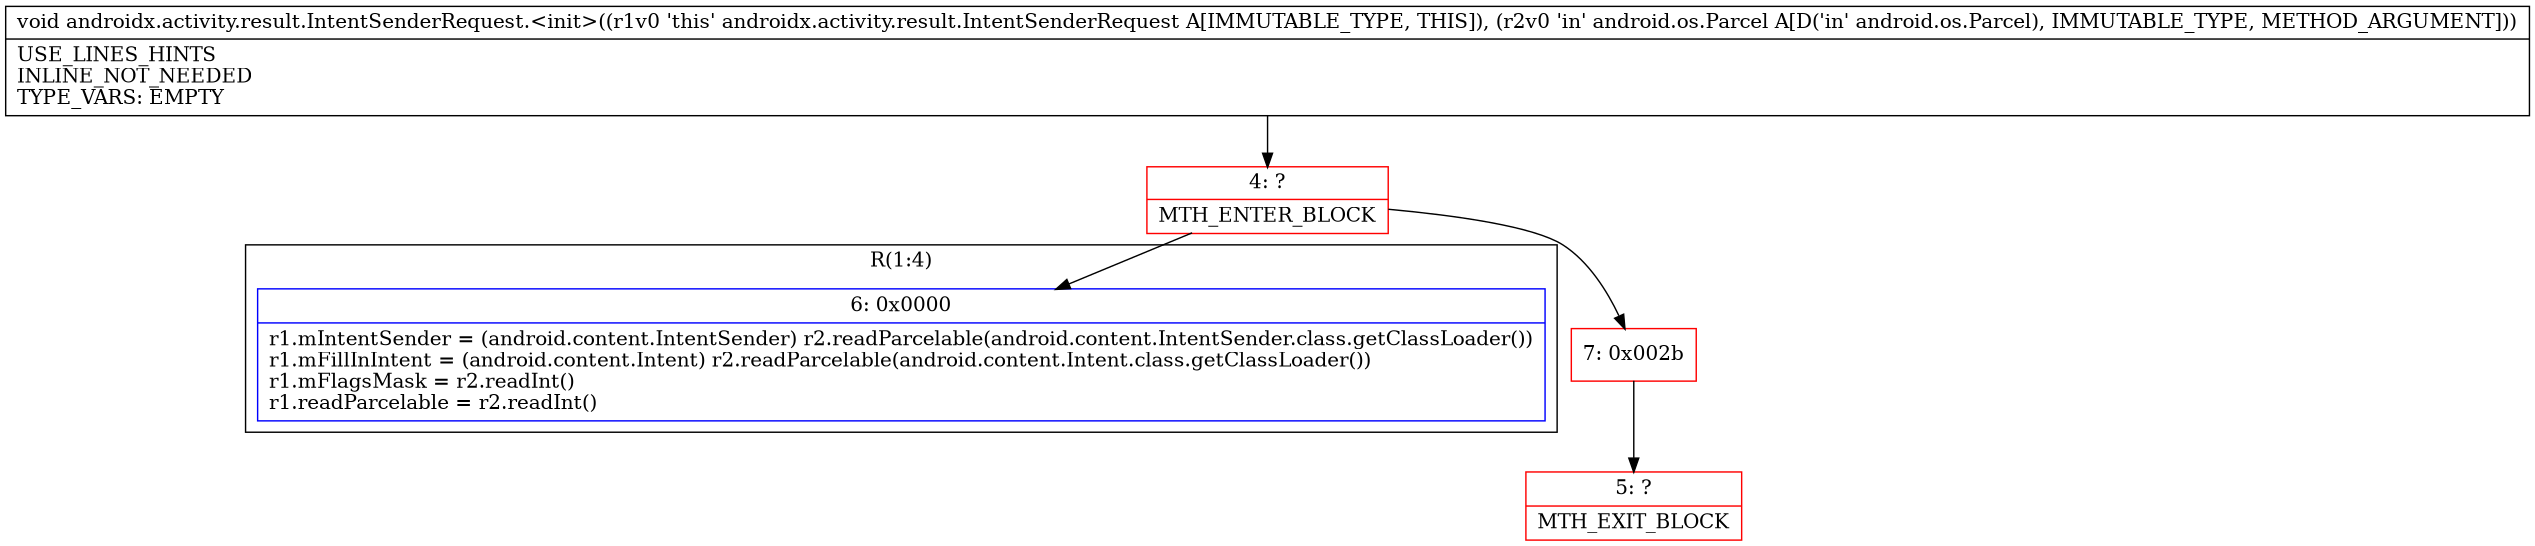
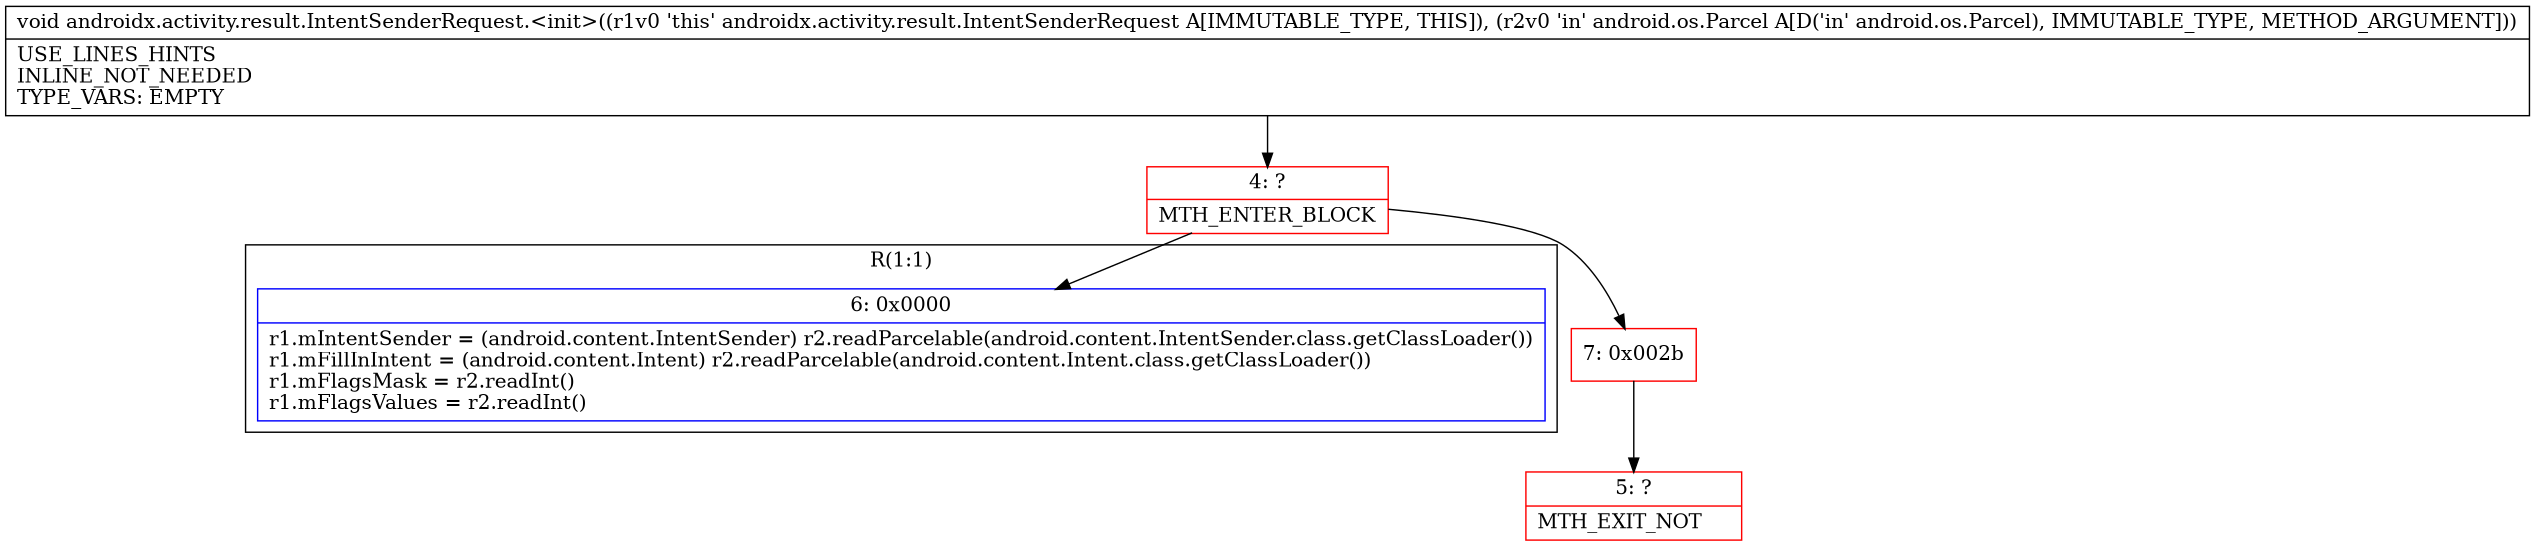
(901, 261) -> (901, 261)
(434, 403) -> (428, 403)
(1634, 522) -> (1620, 522)
